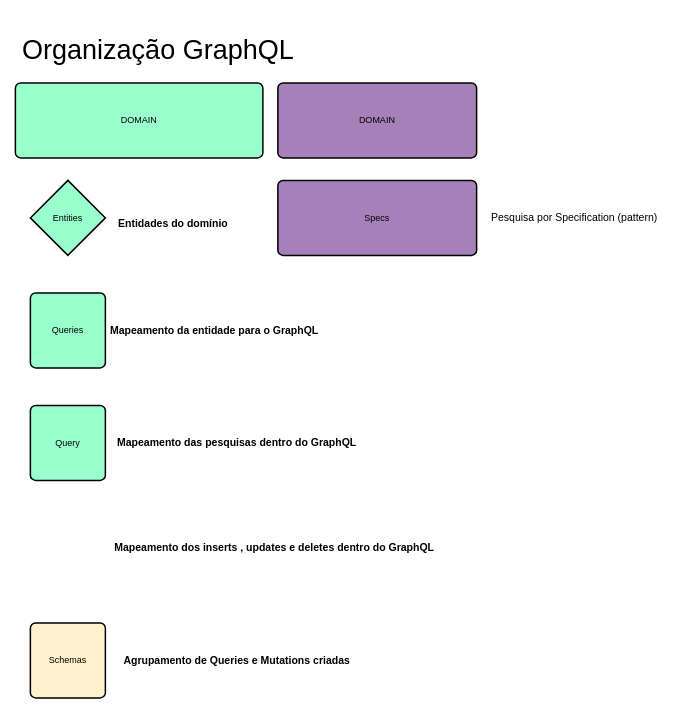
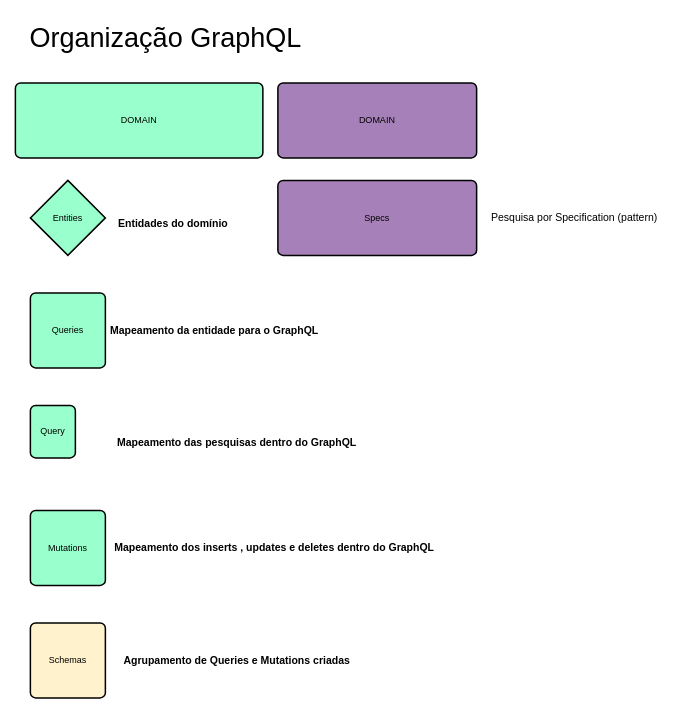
(158, 49) -> (165, 38)
(68, 443) -> (53, 432)
none -> (68, 548)
